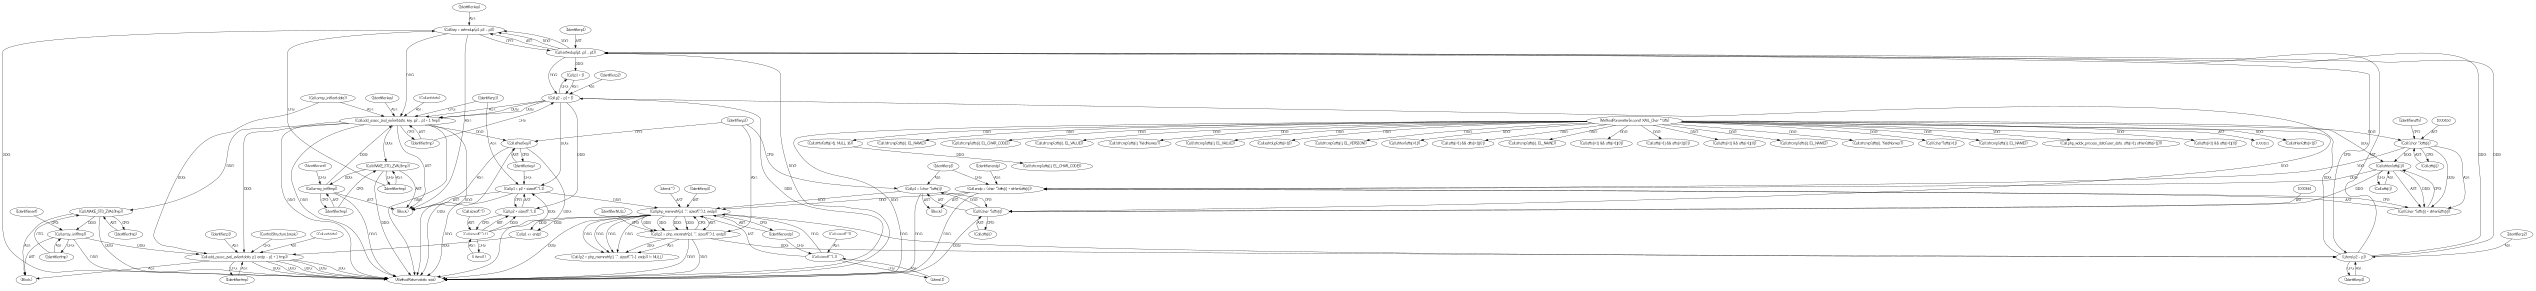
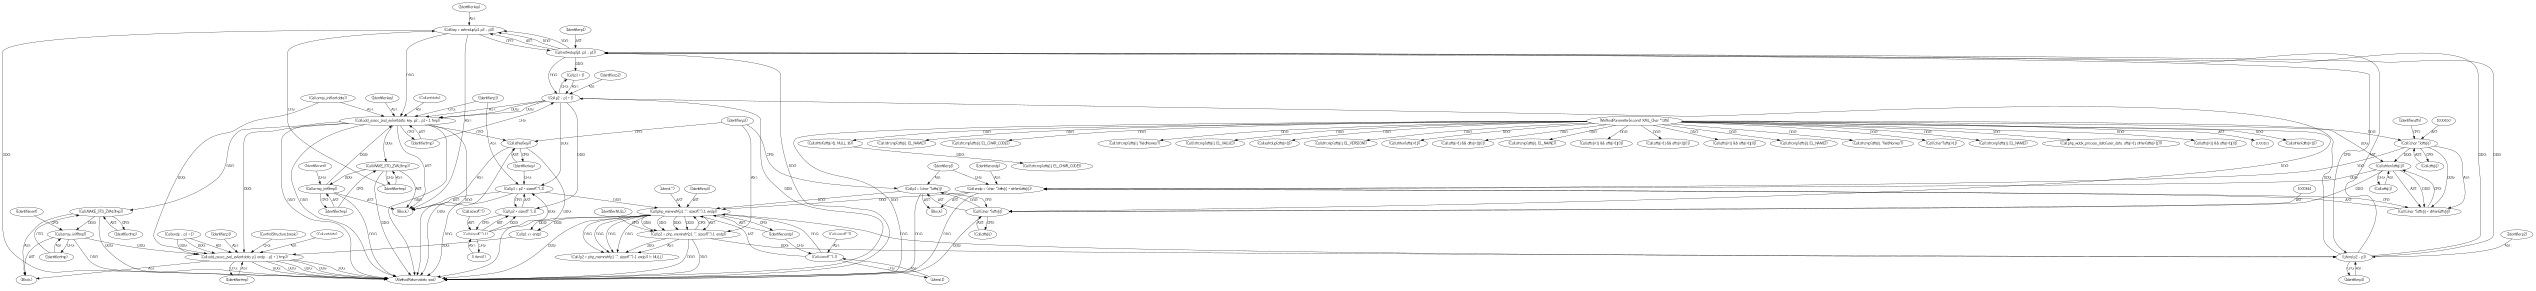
(481, 132) -> (481, 132)
(1059, 144) -> none
none -> (179, 234)
